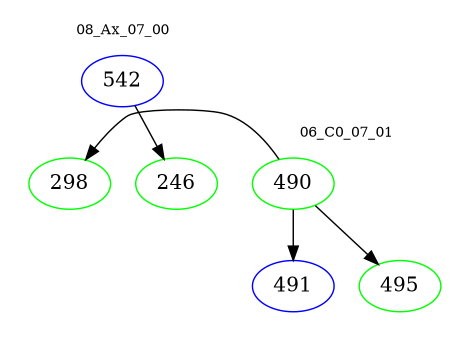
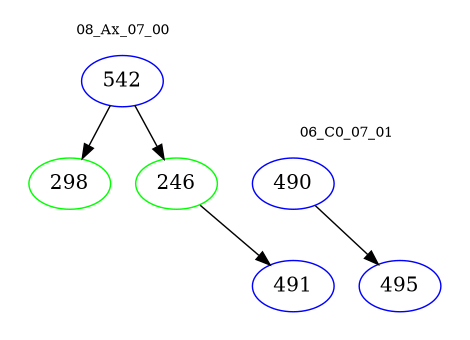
(189, 110) -> (100, 126)
(293, 184) -> (293, 184)
(293, 228) -> (230, 230)
(400, 286) -> (400, 286)
